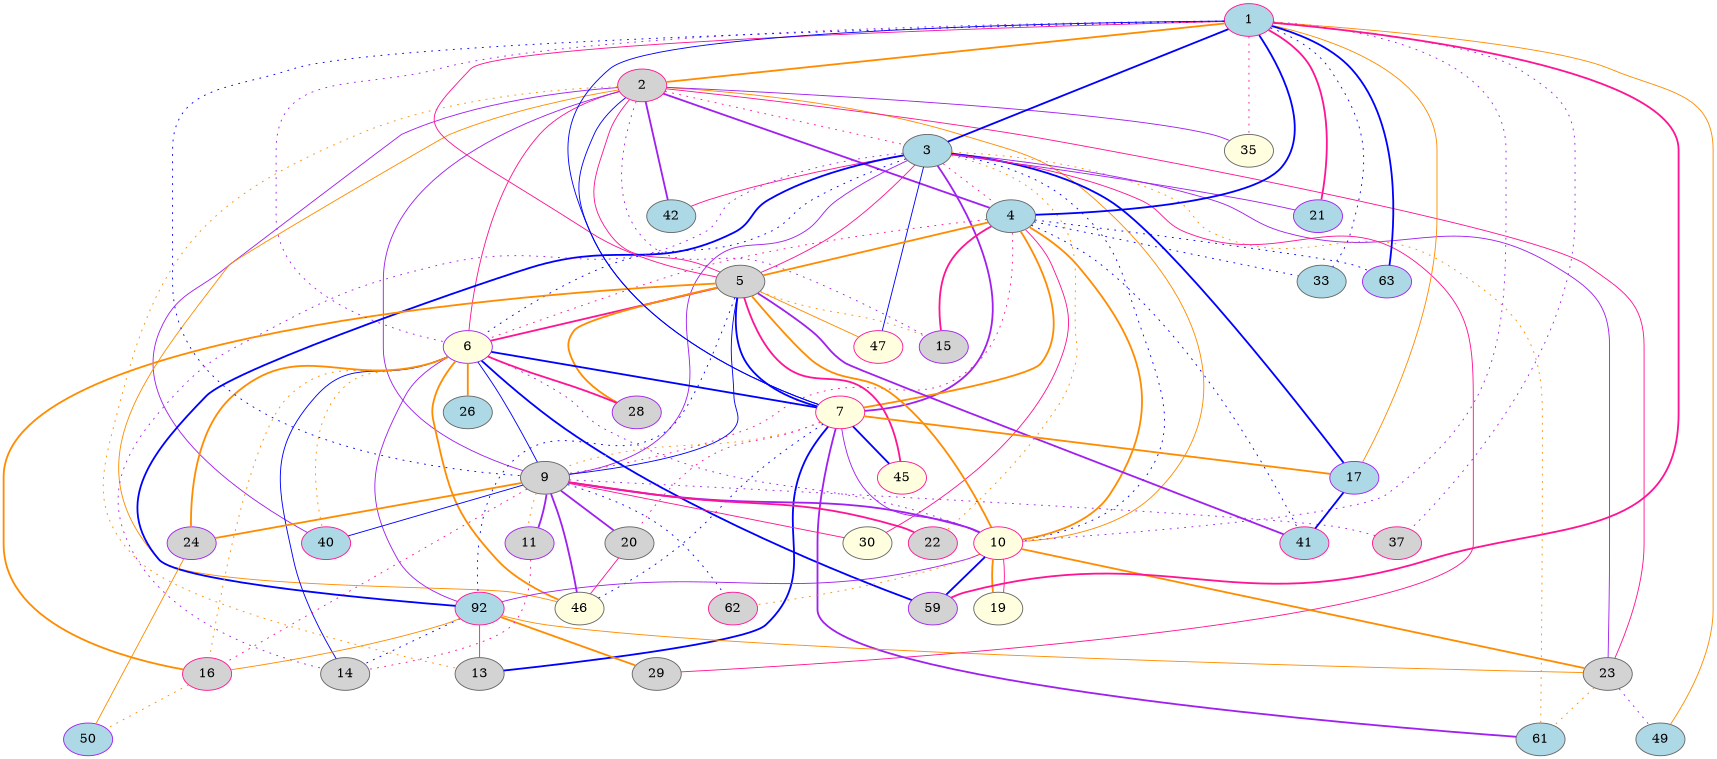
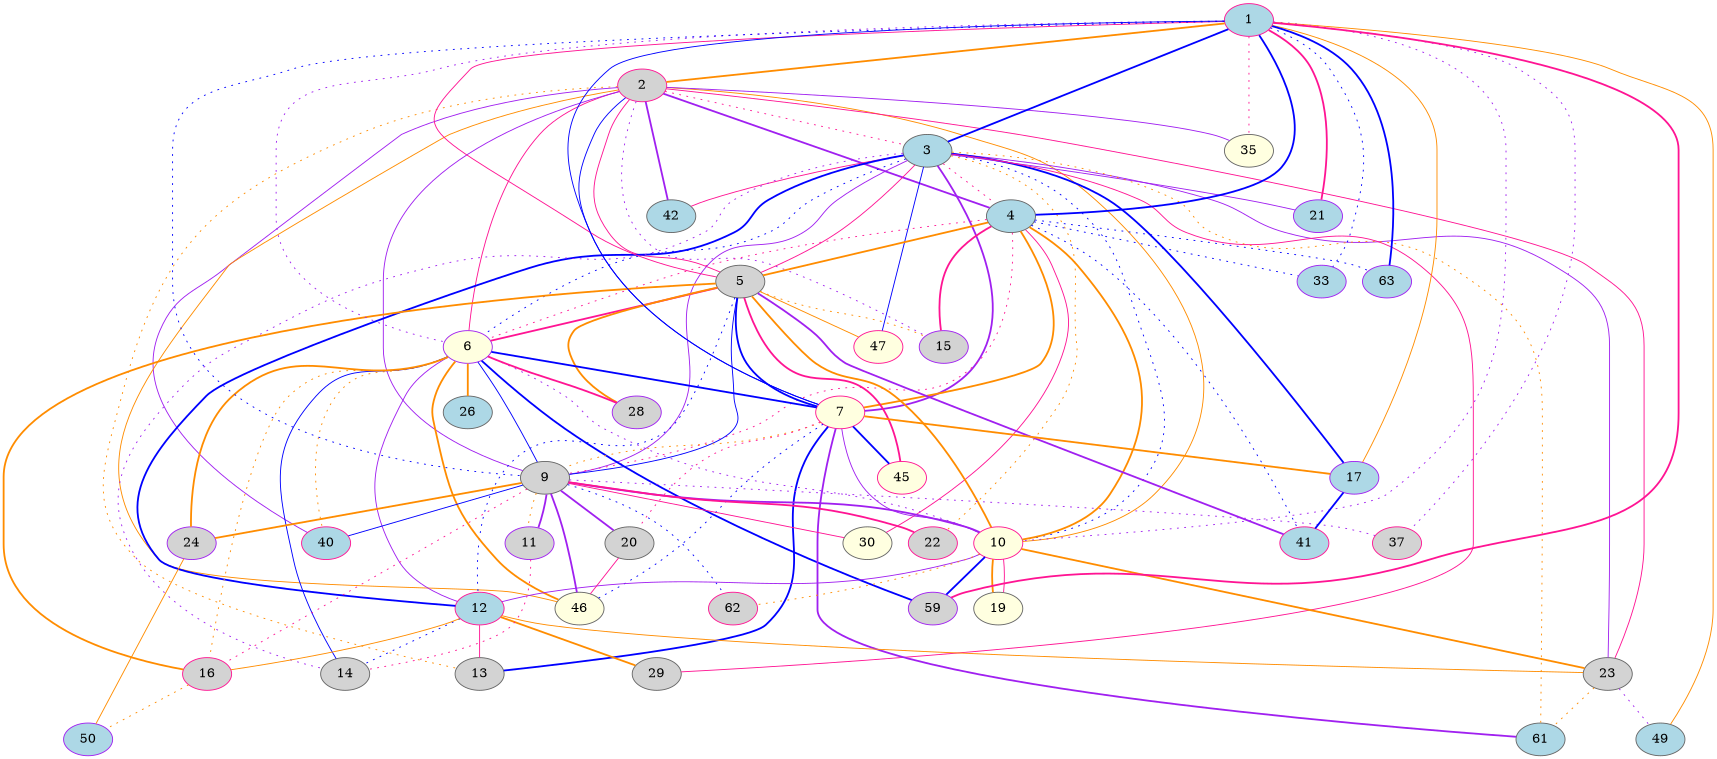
(1322, 282) -> (1322, 282)
(480, 609) -> (480, 609)
